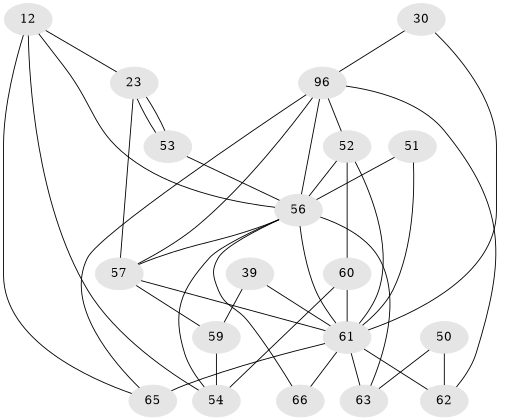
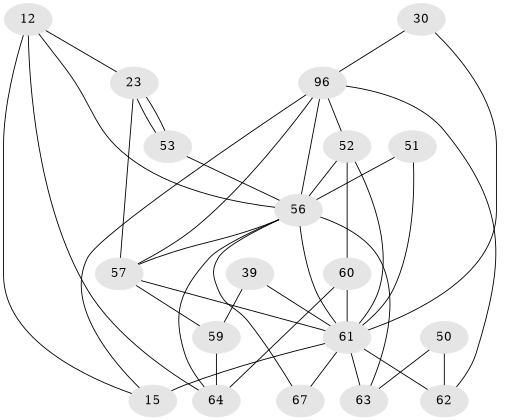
(153, 401) -> (153, 401)
(216, 401) -> (216, 401)
(300, 401) -> (300, 401)
